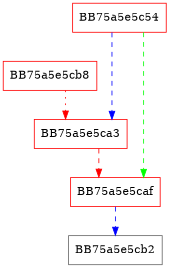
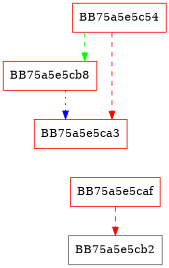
(112, 72) -> (112, 72)
(66, 101) -> (66, 101)
(144, 101) -> (85, 43)
(99, 159) -> none
(115, 217) -> (115, 217)
